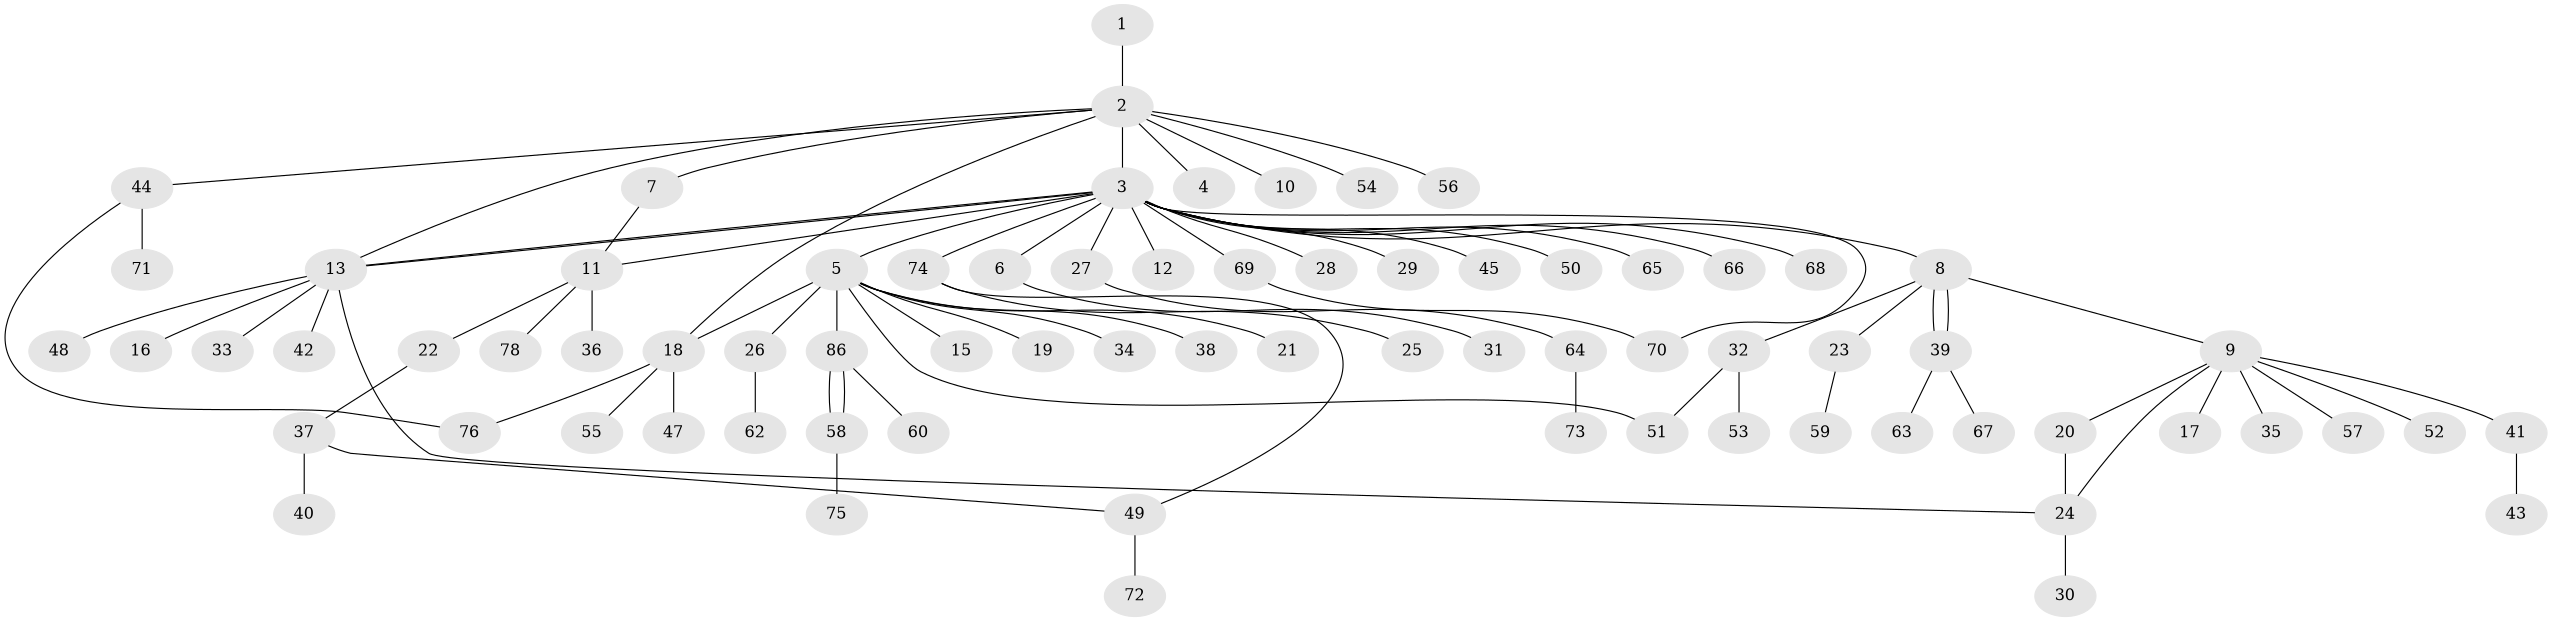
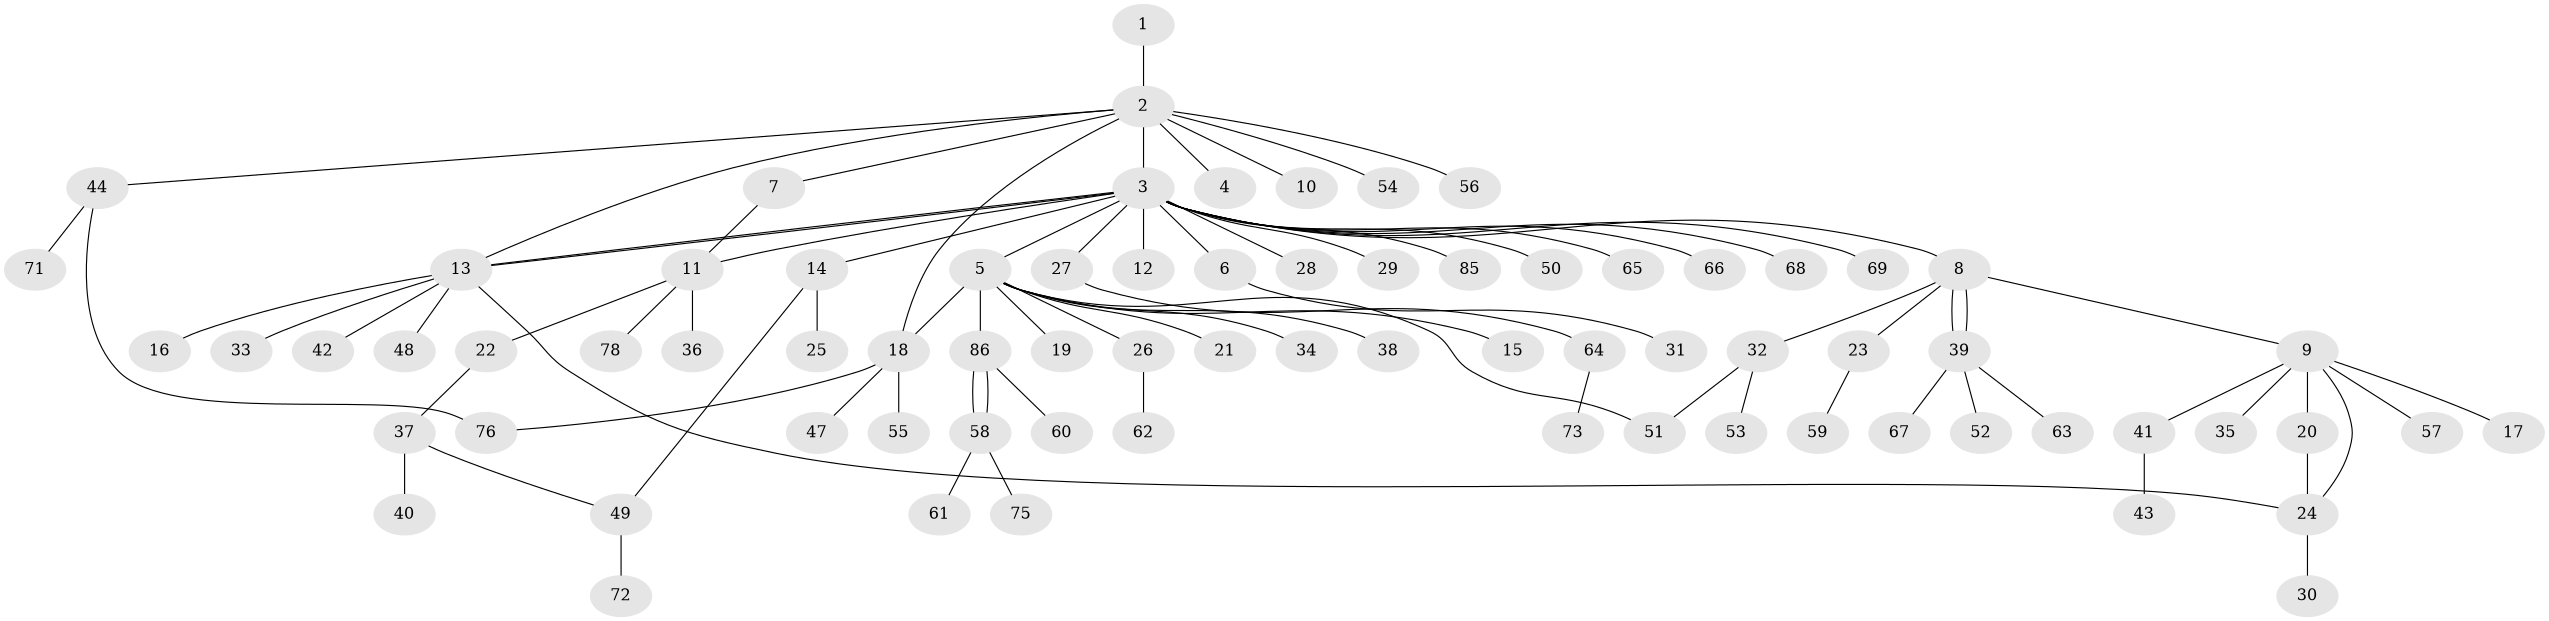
(918, 270) -> (817, 270)
(1490, 270) -> (1470, 270)
(1657, 351) -> none
(2335, 389) -> (1970, 392)
none -> (940, 515)
